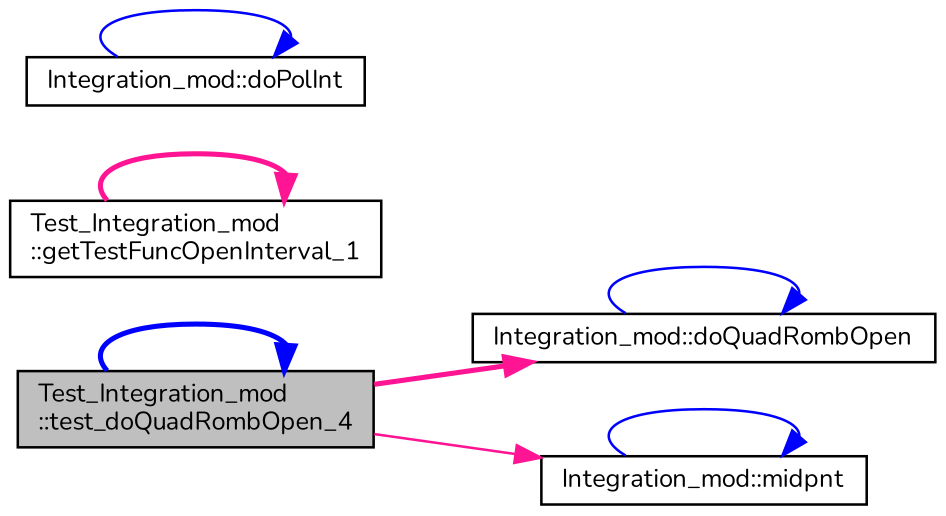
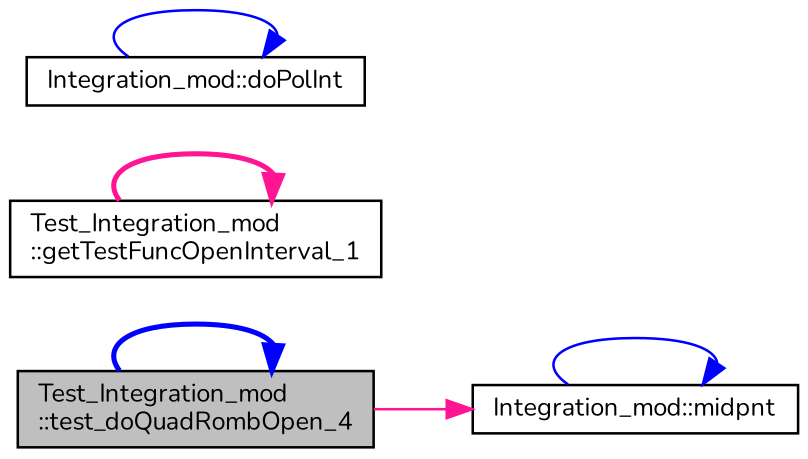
(704, 338) -> none
